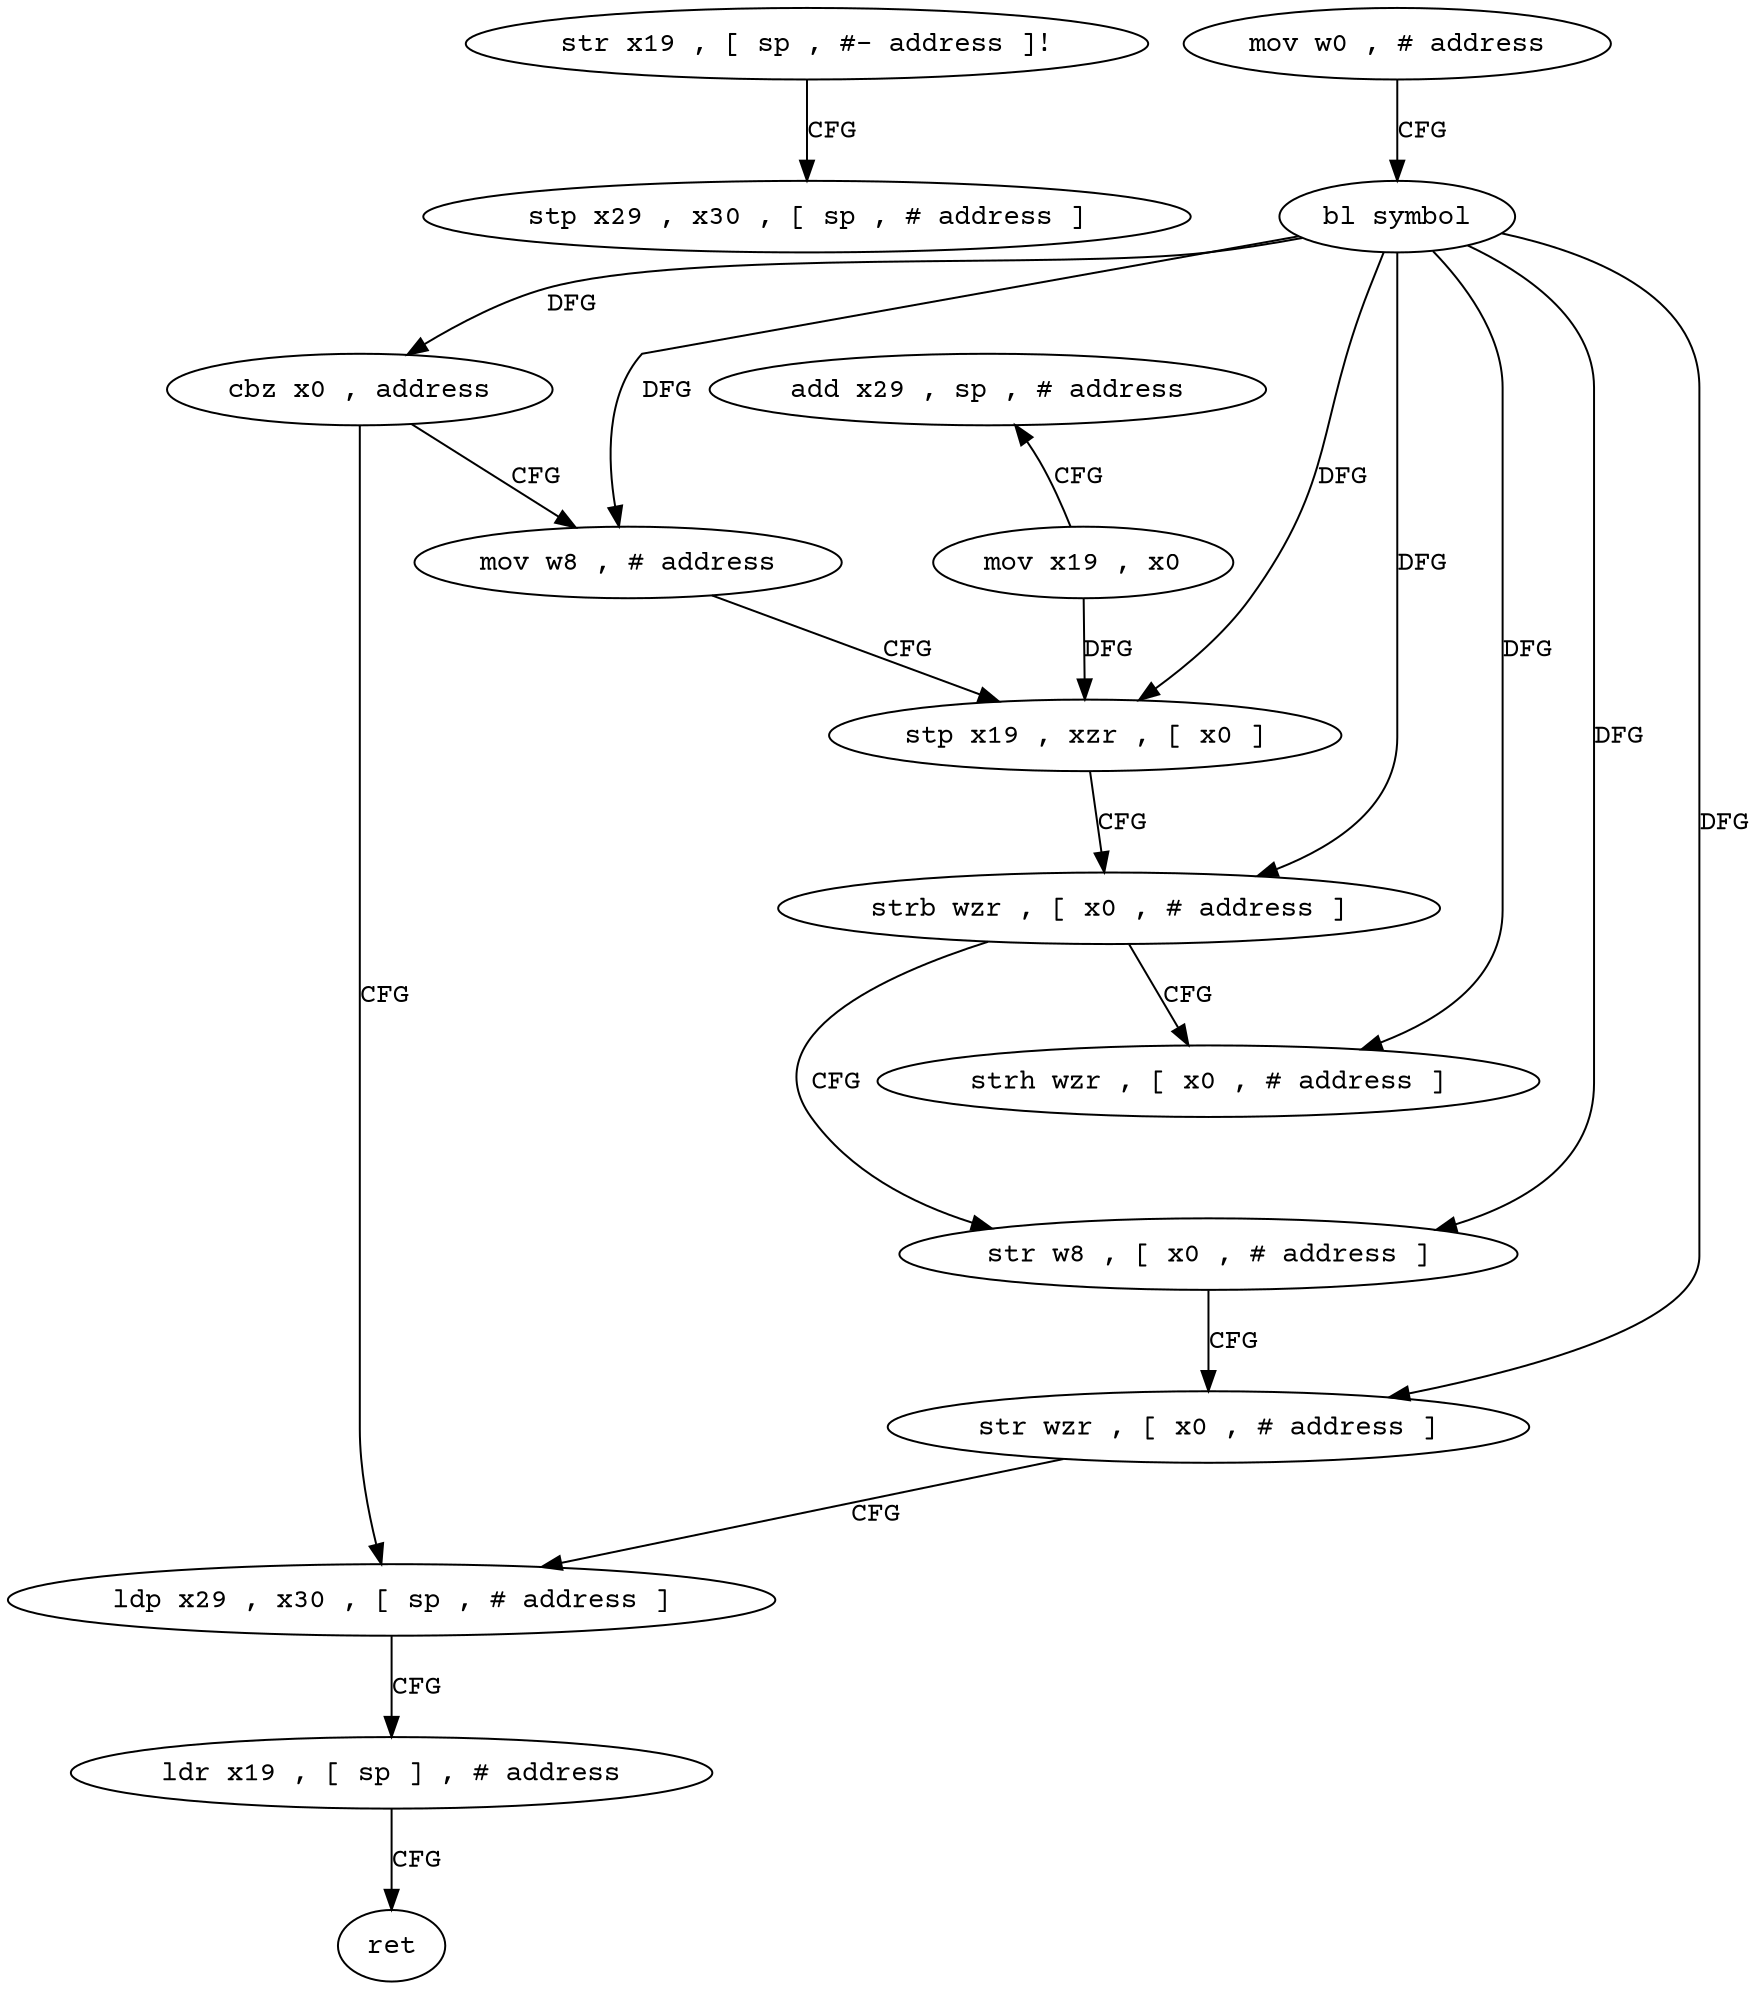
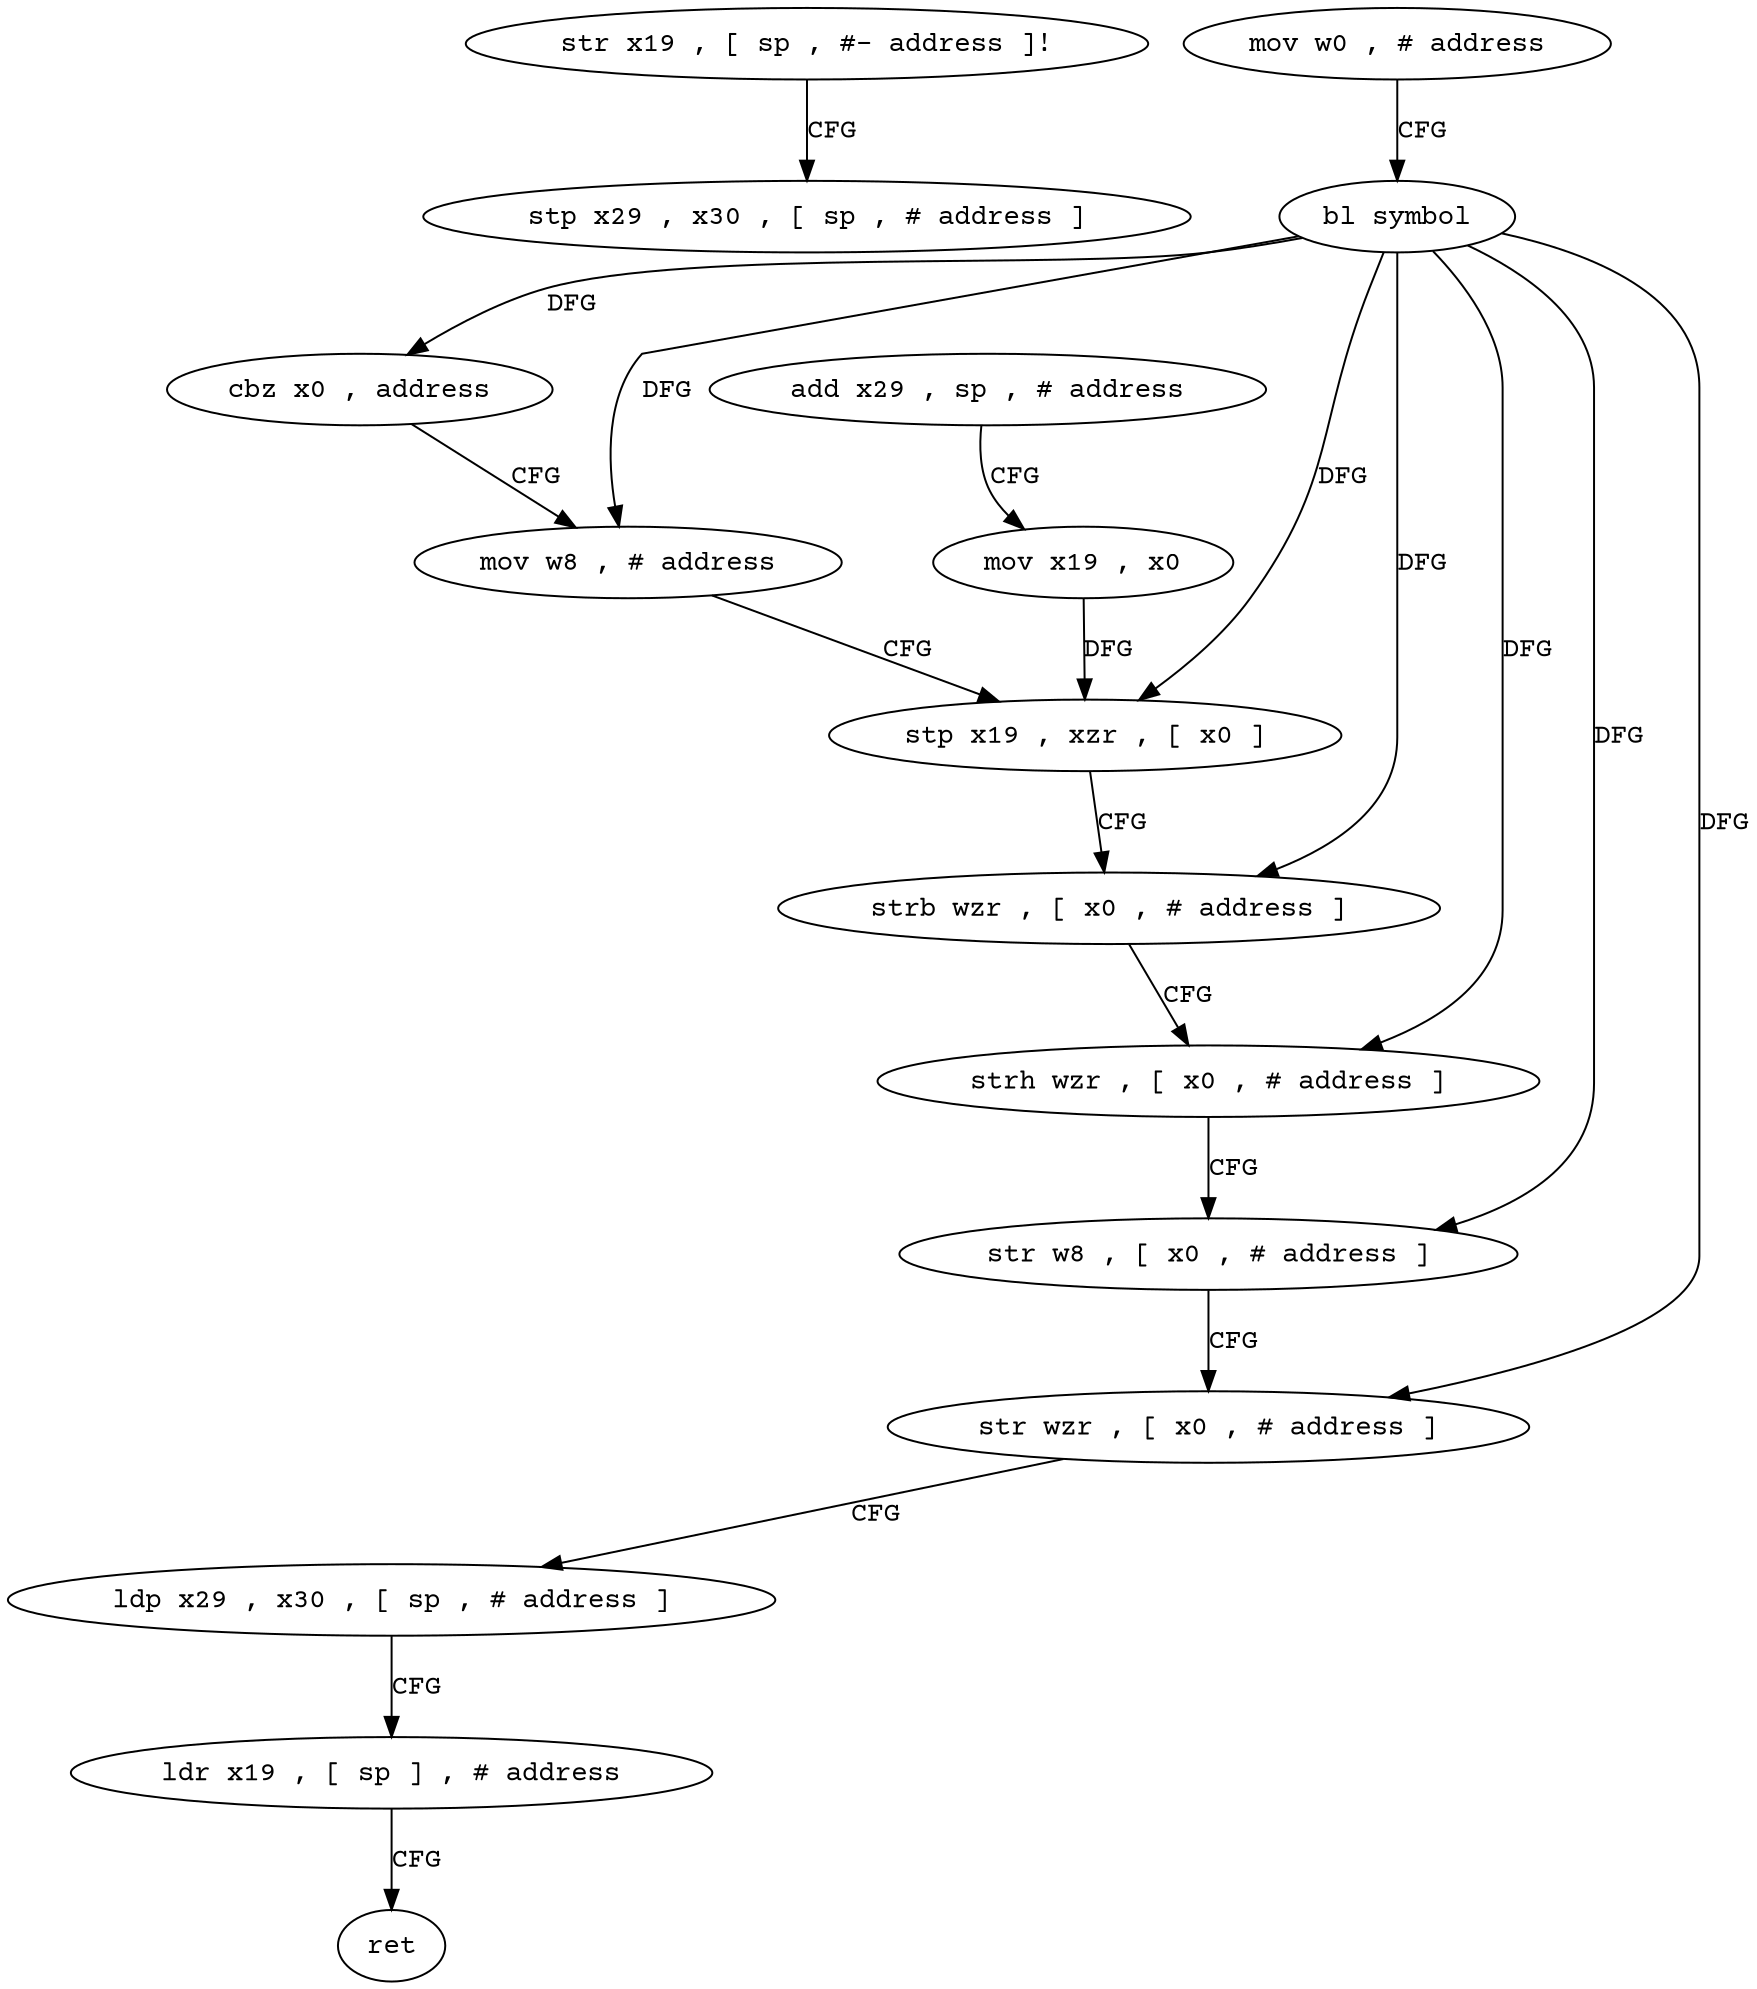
(1051, 483) -> (984, 474)
(360, 986) -> none
(798, 1074) -> (1208, 1158)
